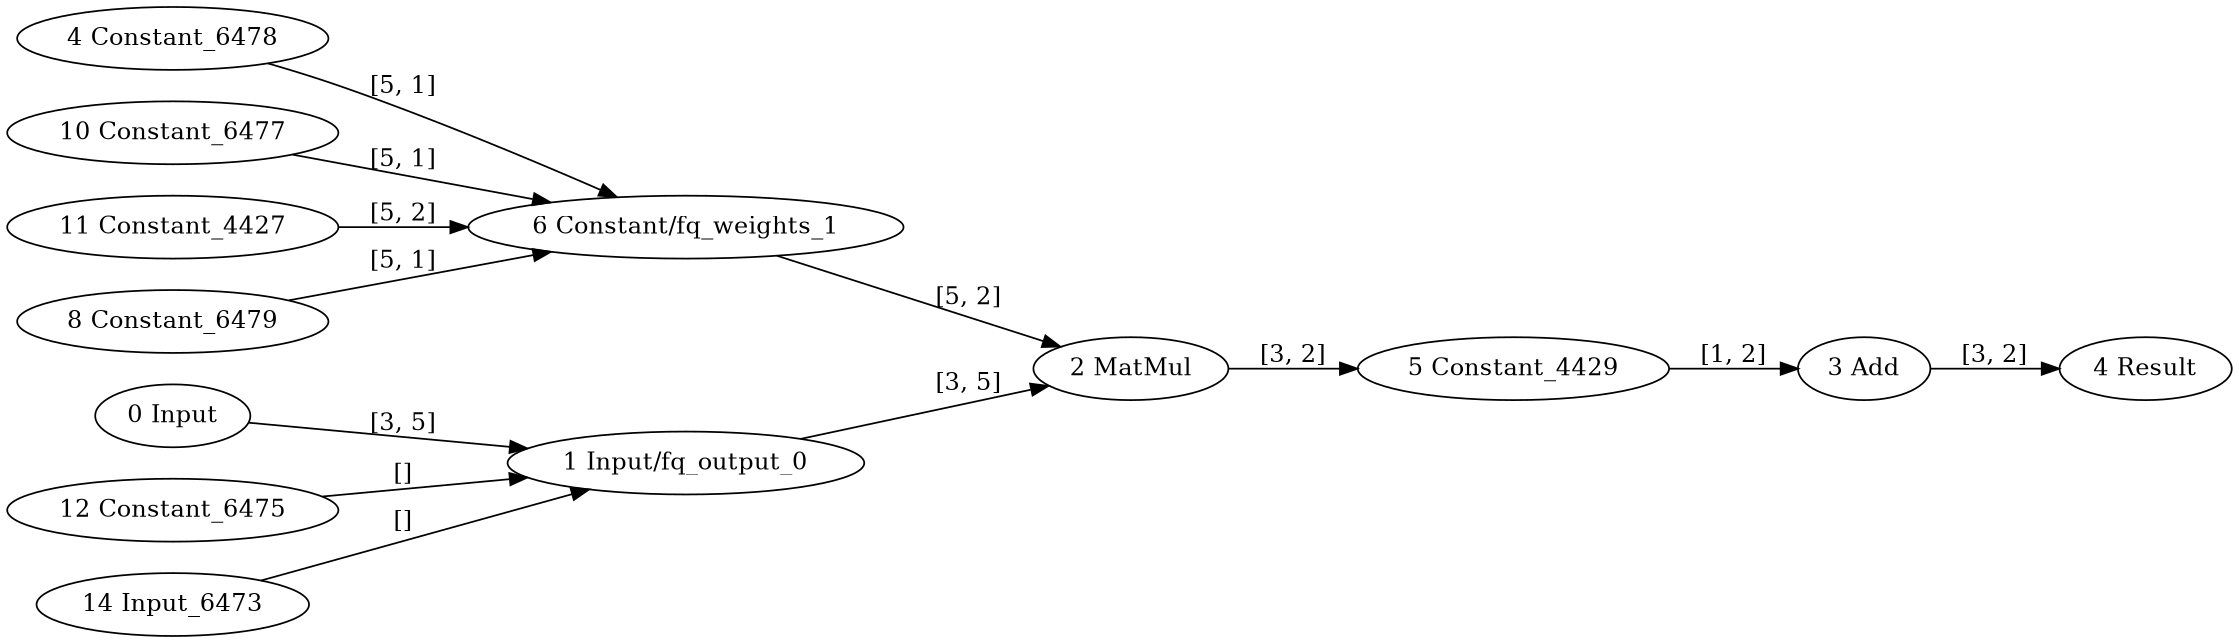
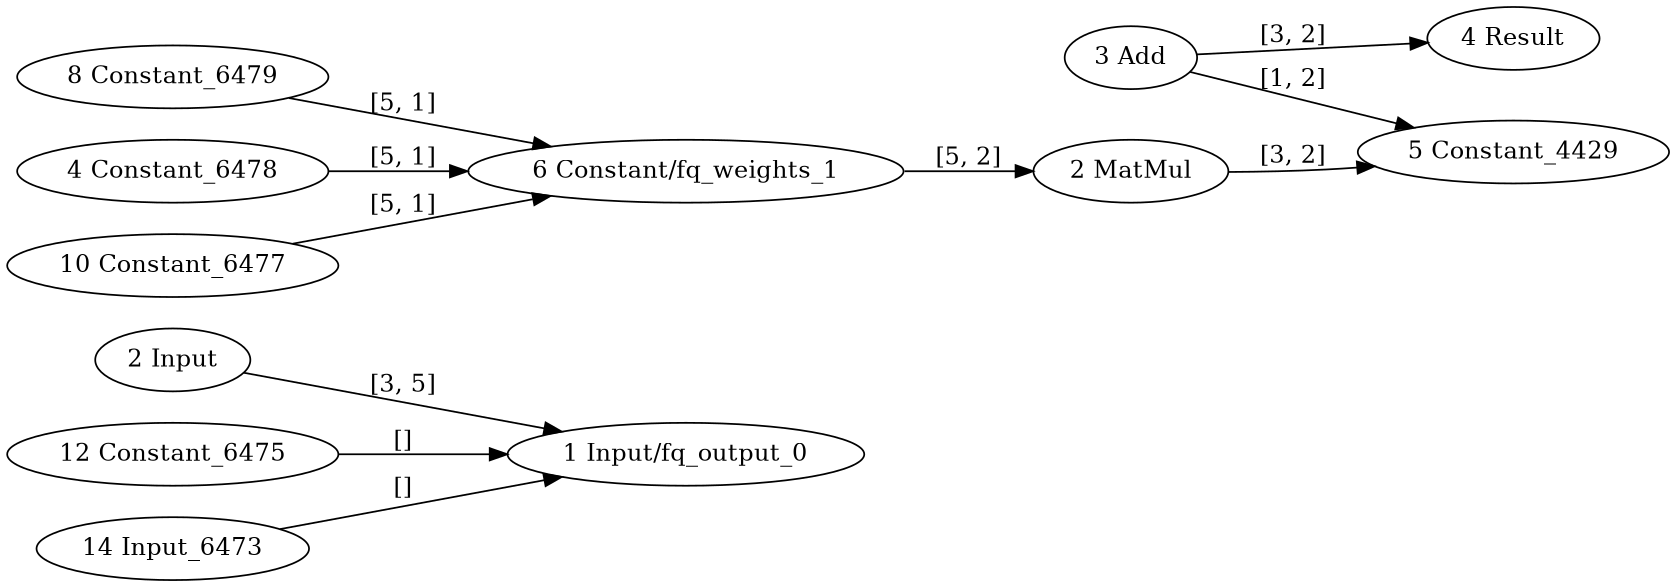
(173, 227) -> none
(1725, 369) -> (1293, 98)
(916, 414) -> none
(173, 416) -> (173, 360)
